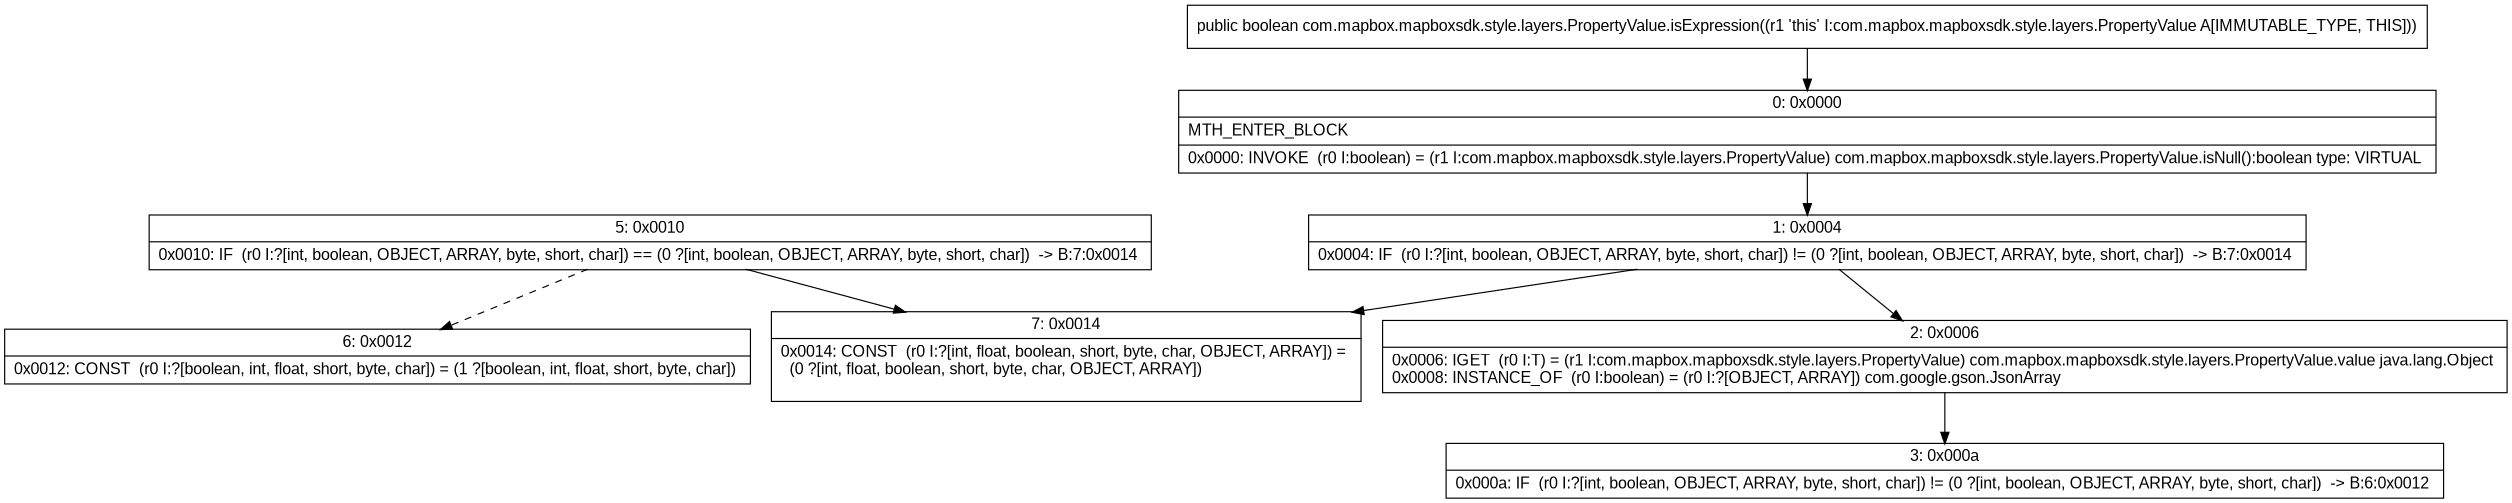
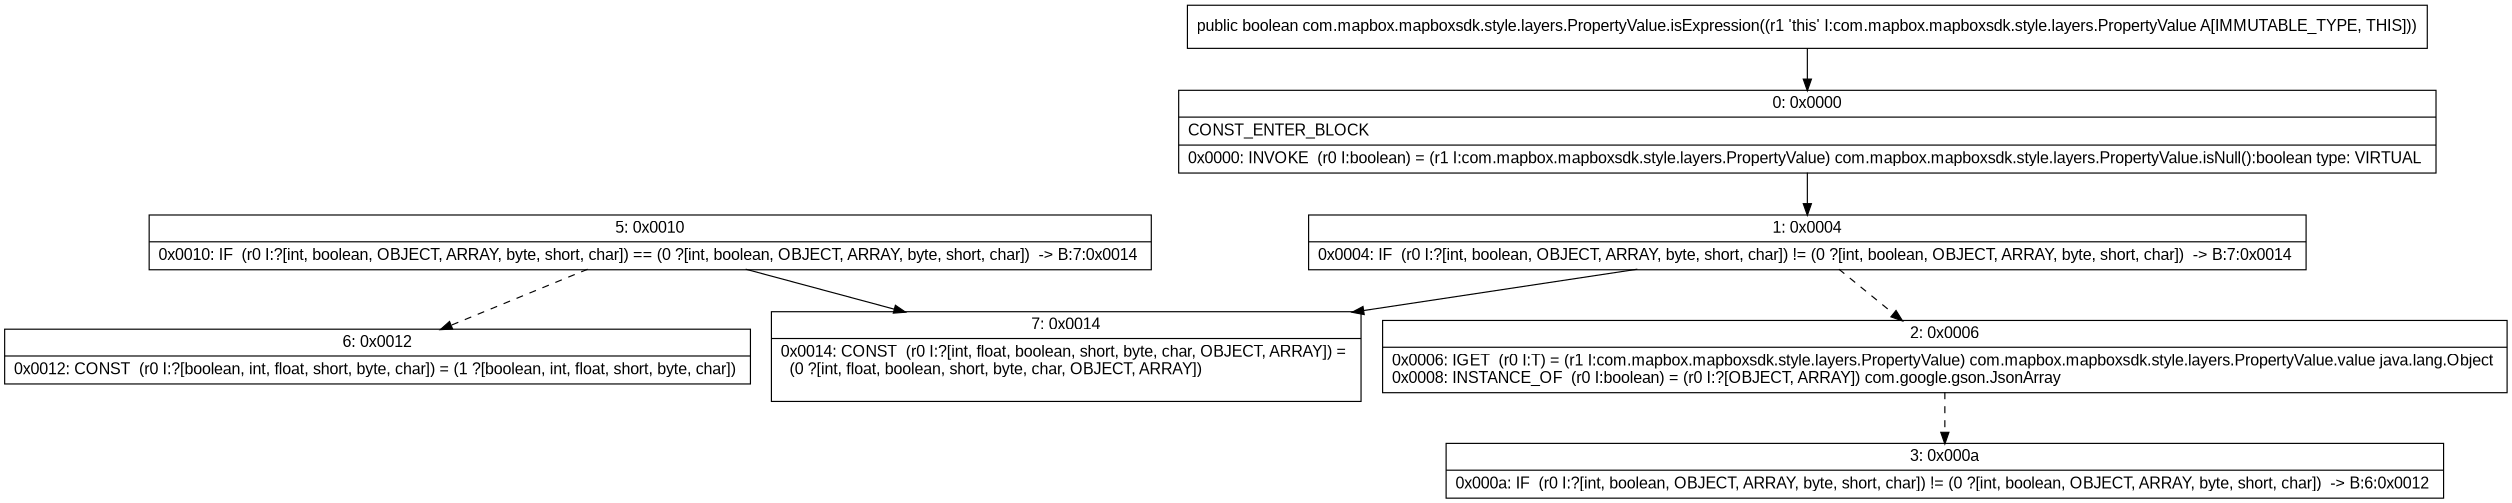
(1268, 131) -> (1279, 131)
(1866, 291) -> (1866, 291)
(1945, 412) -> (1945, 412)
